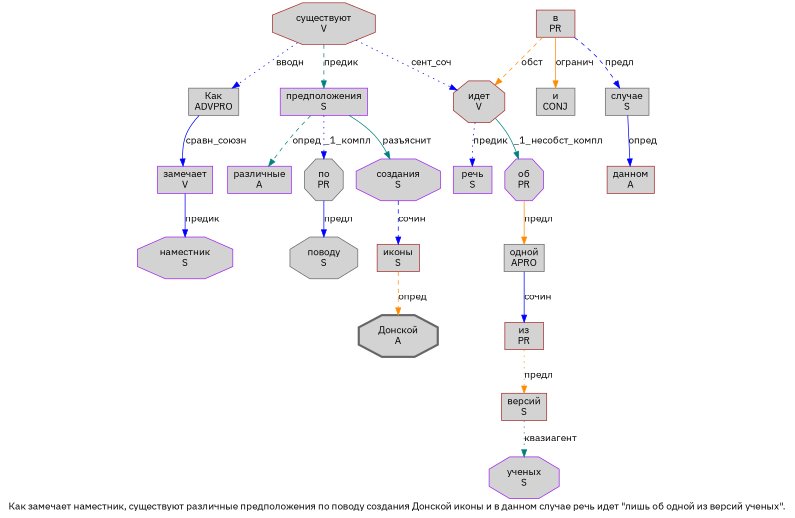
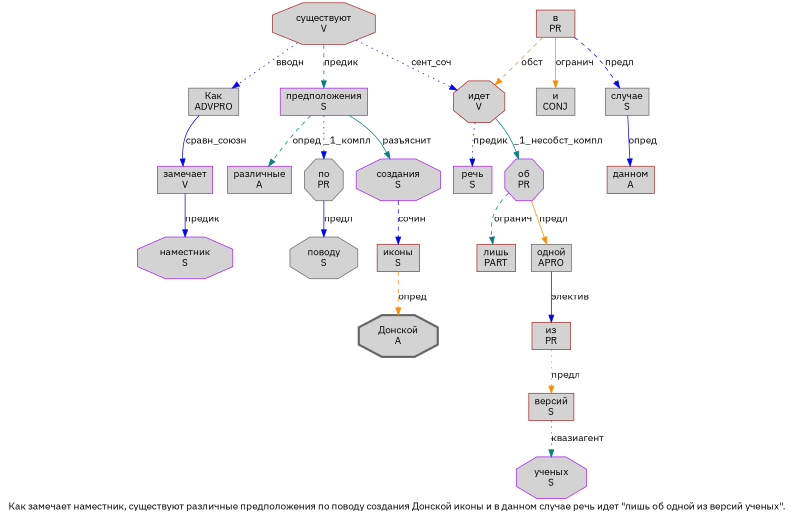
none -> (496, 258)
(538, 297) -> (570, 297)
